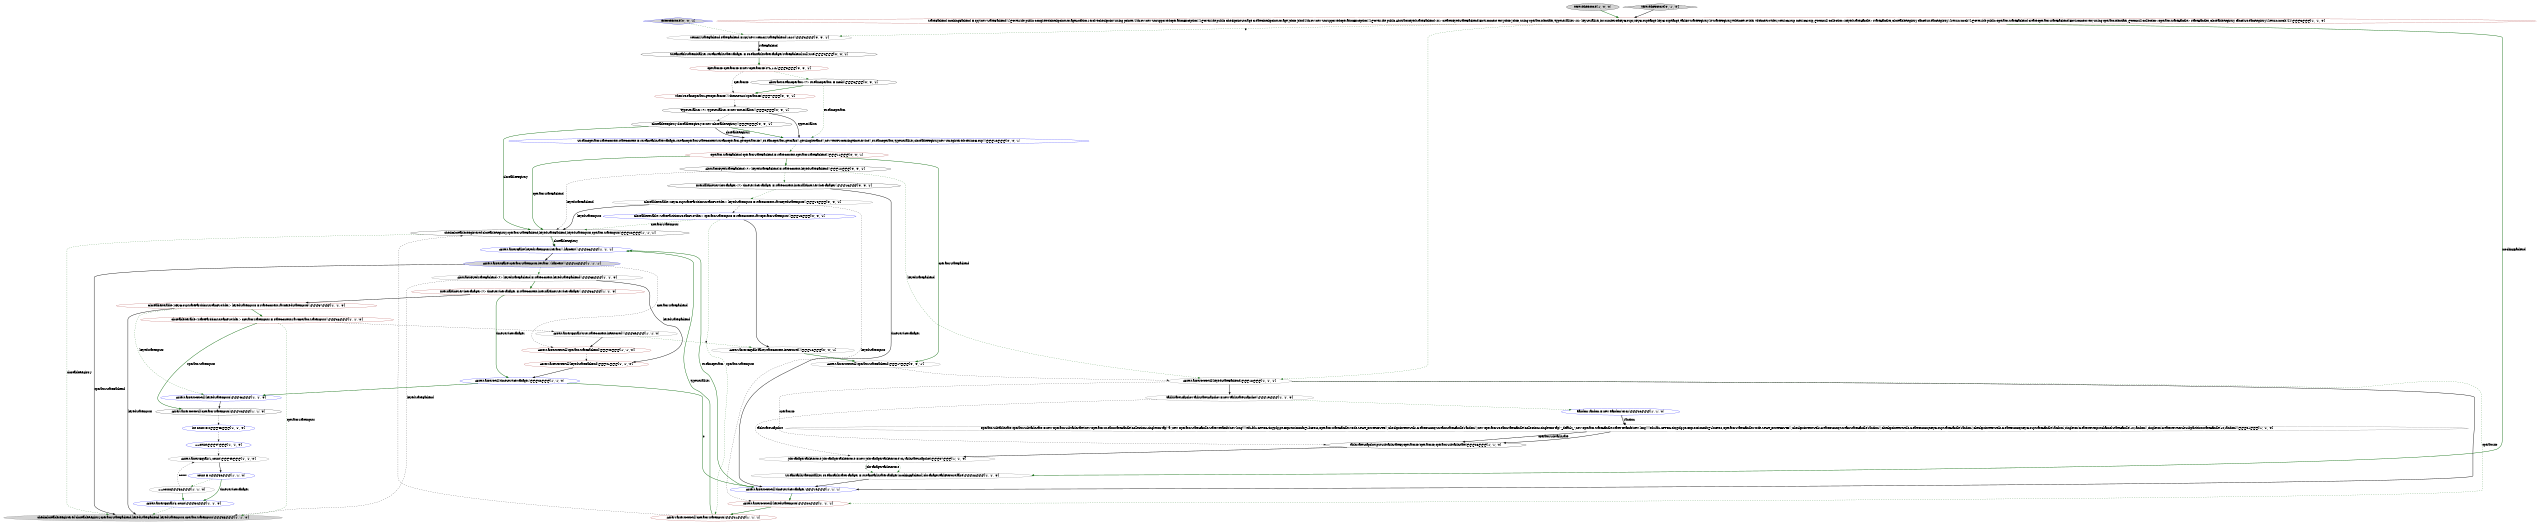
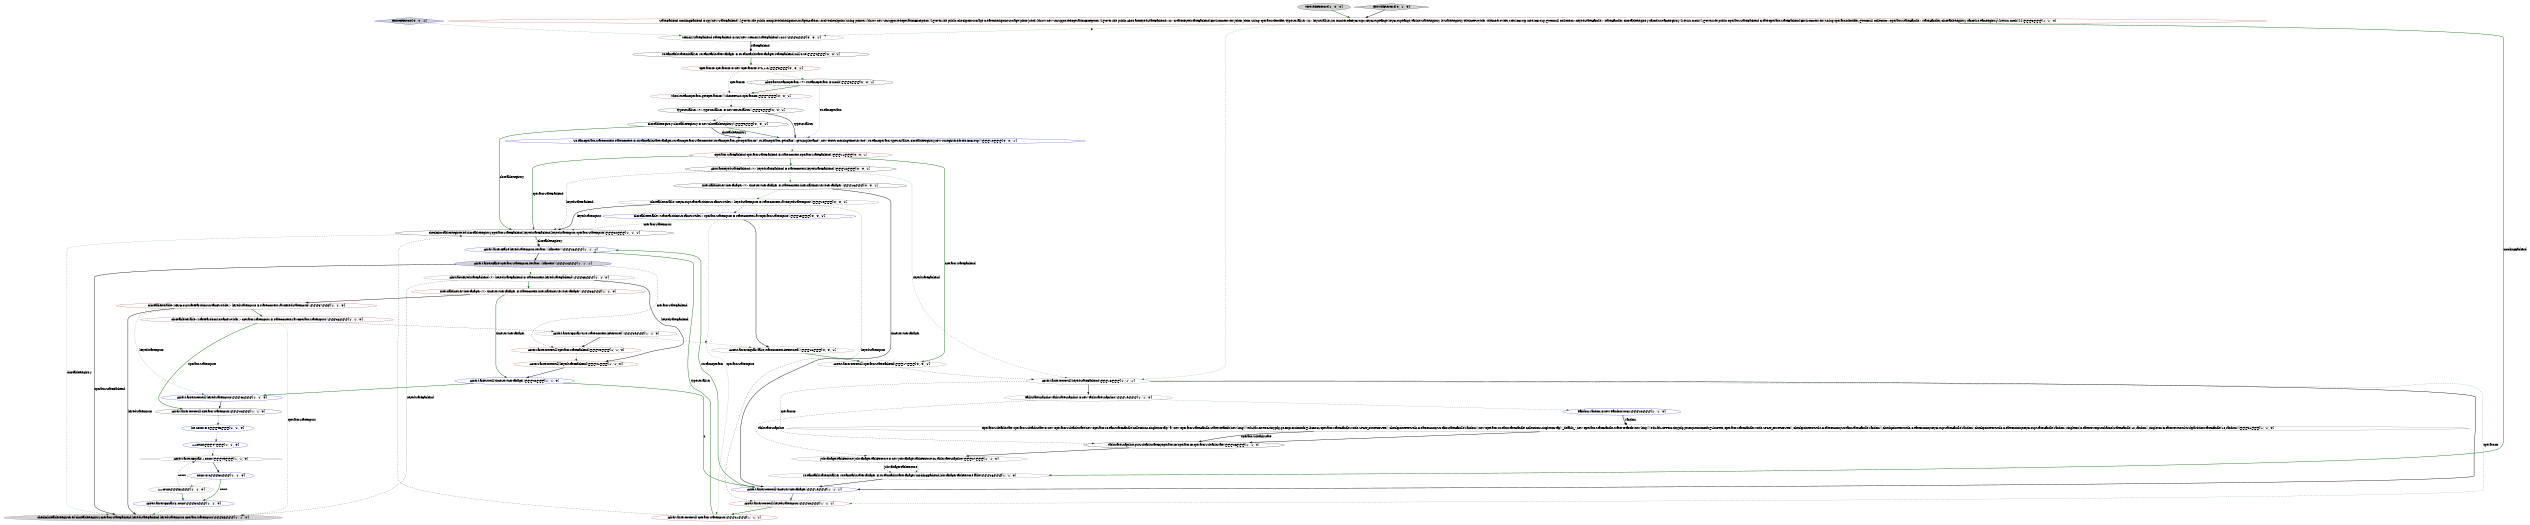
(219, 459) -> (211, 459)
(234, 490) -> (223, 490)
